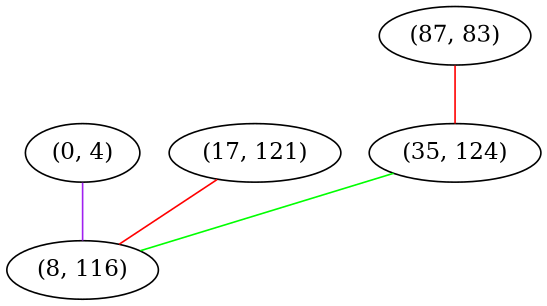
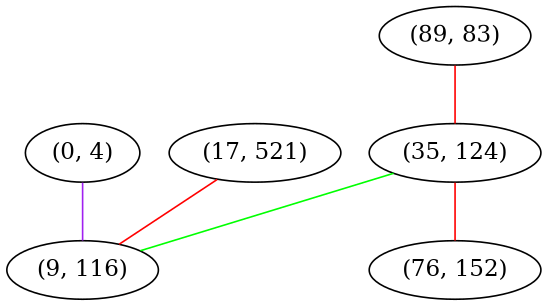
(455, 36) -> (455, 36)
(255, 153) -> (255, 153)
(83, 270) -> (83, 270)
none -> (455, 270)
